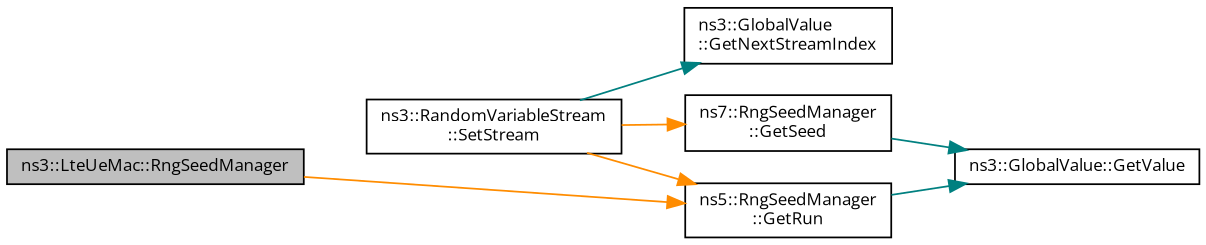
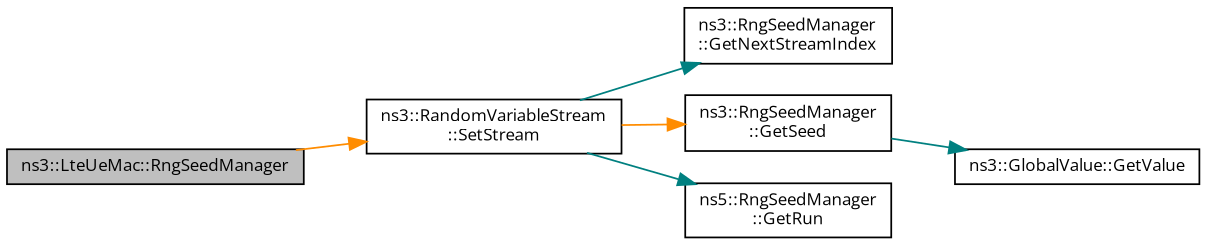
(788, 36) -> (788, 36)
(788, 123) -> (788, 123)
(633, 166) -> (633, 166)
(486, 190) -> (322, 147)
(920, 190) -> none
